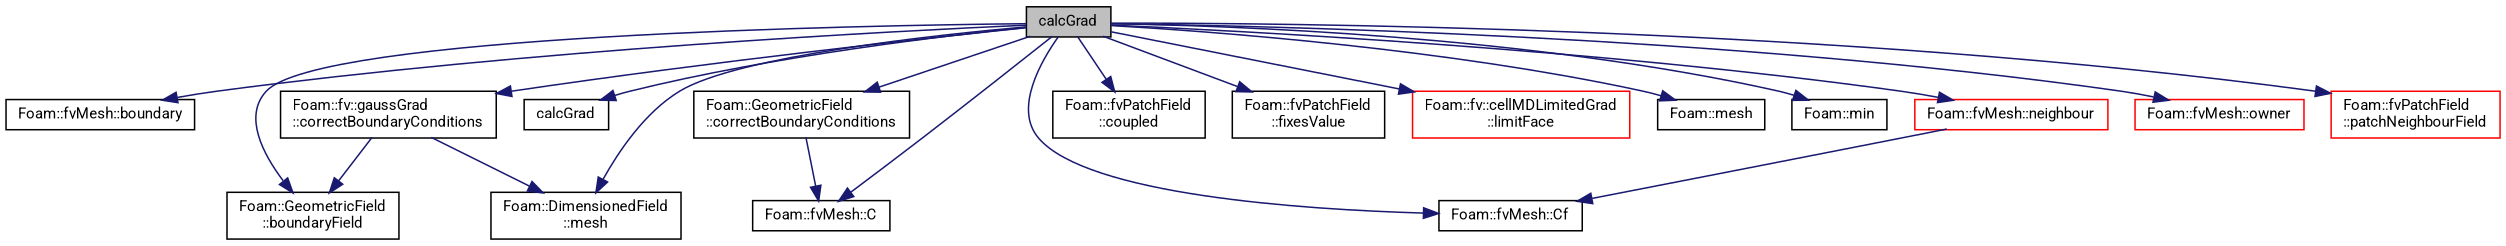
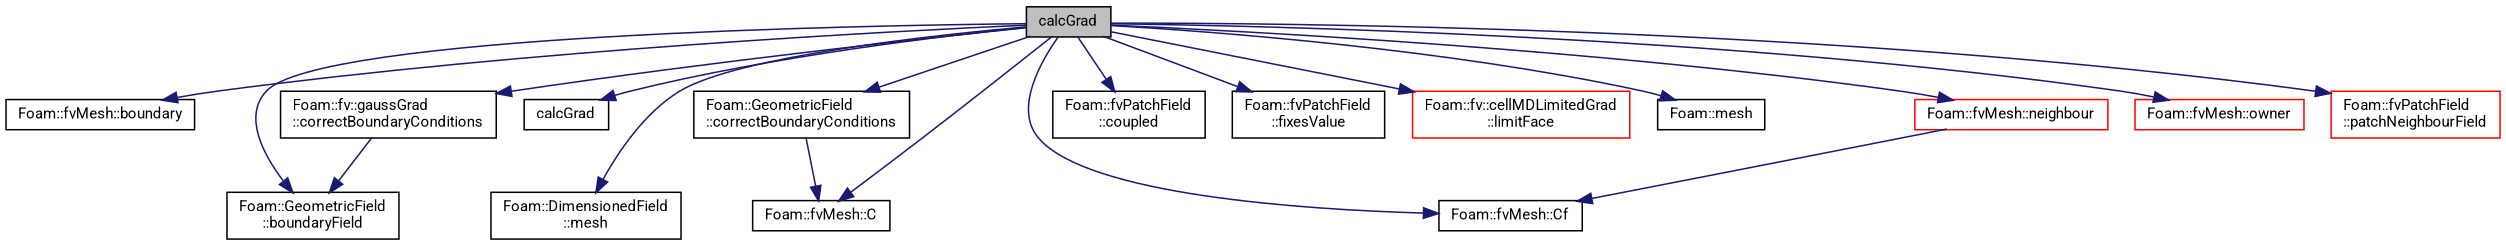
(1839, 115) -> none
(480, 162) -> none
